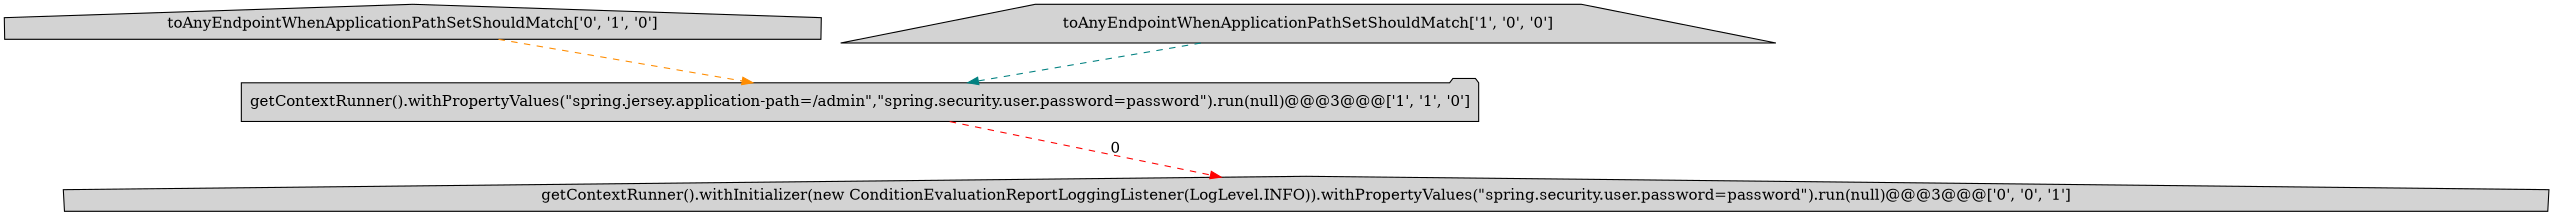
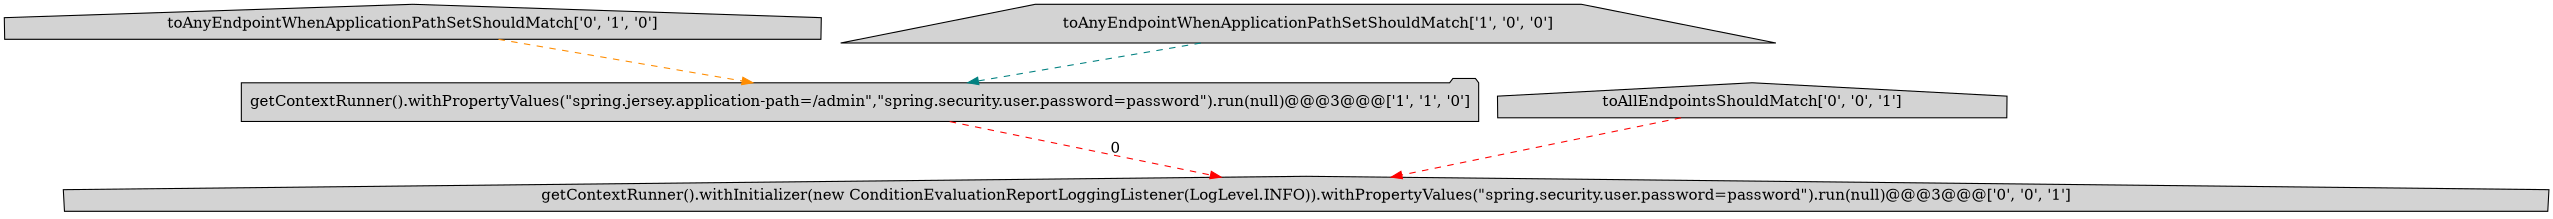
none -> (1752, 102)
